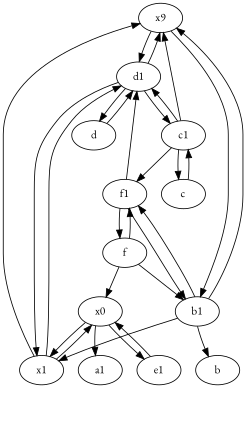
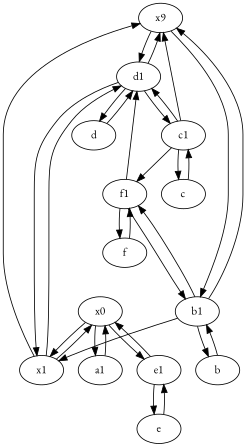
(114, 278) -> (106, 347)
(158, 279) -> (214, 344)
none -> (159, 429)
